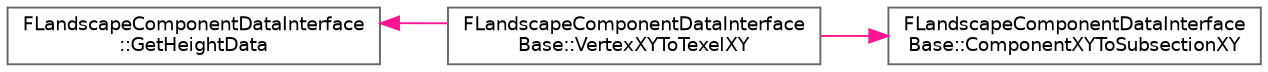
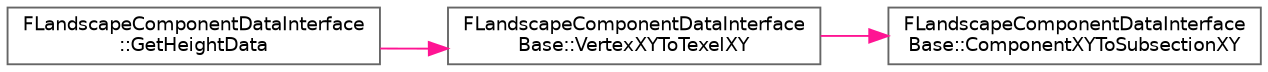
(423, 23) -> (404, 49)
